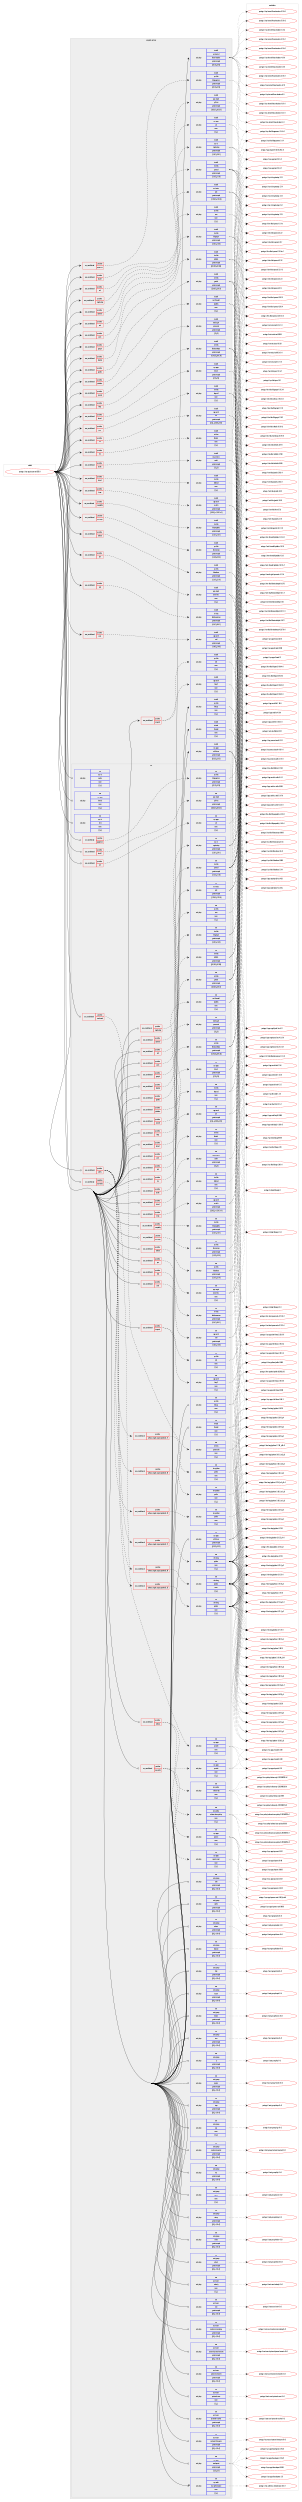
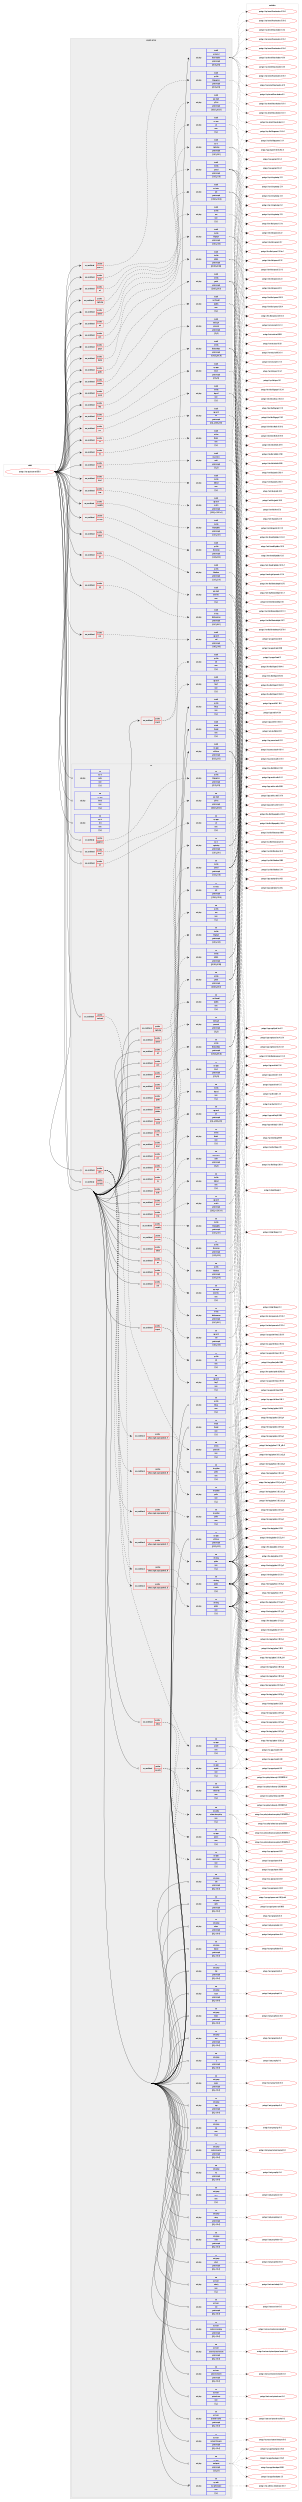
(272, 436) -> (272, 436)
none -> (272, 1621)
